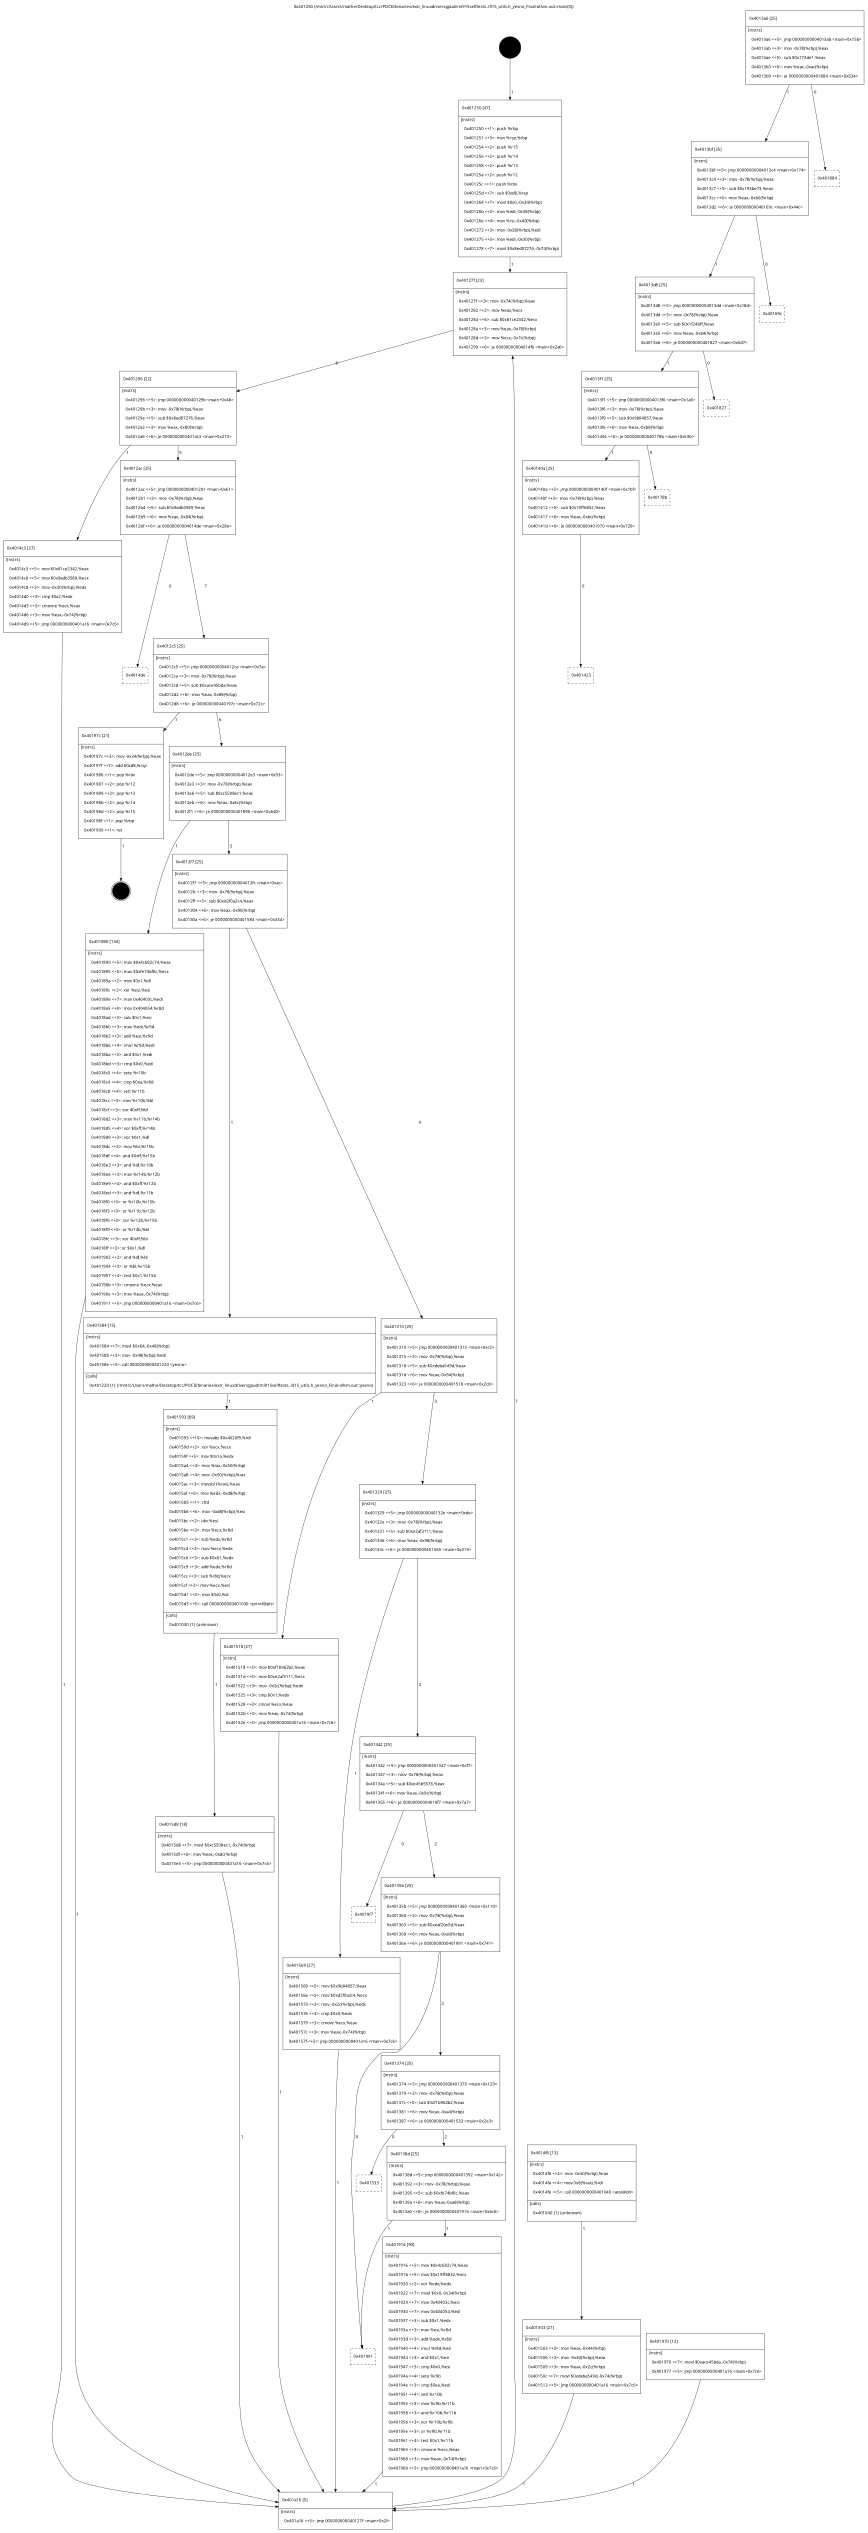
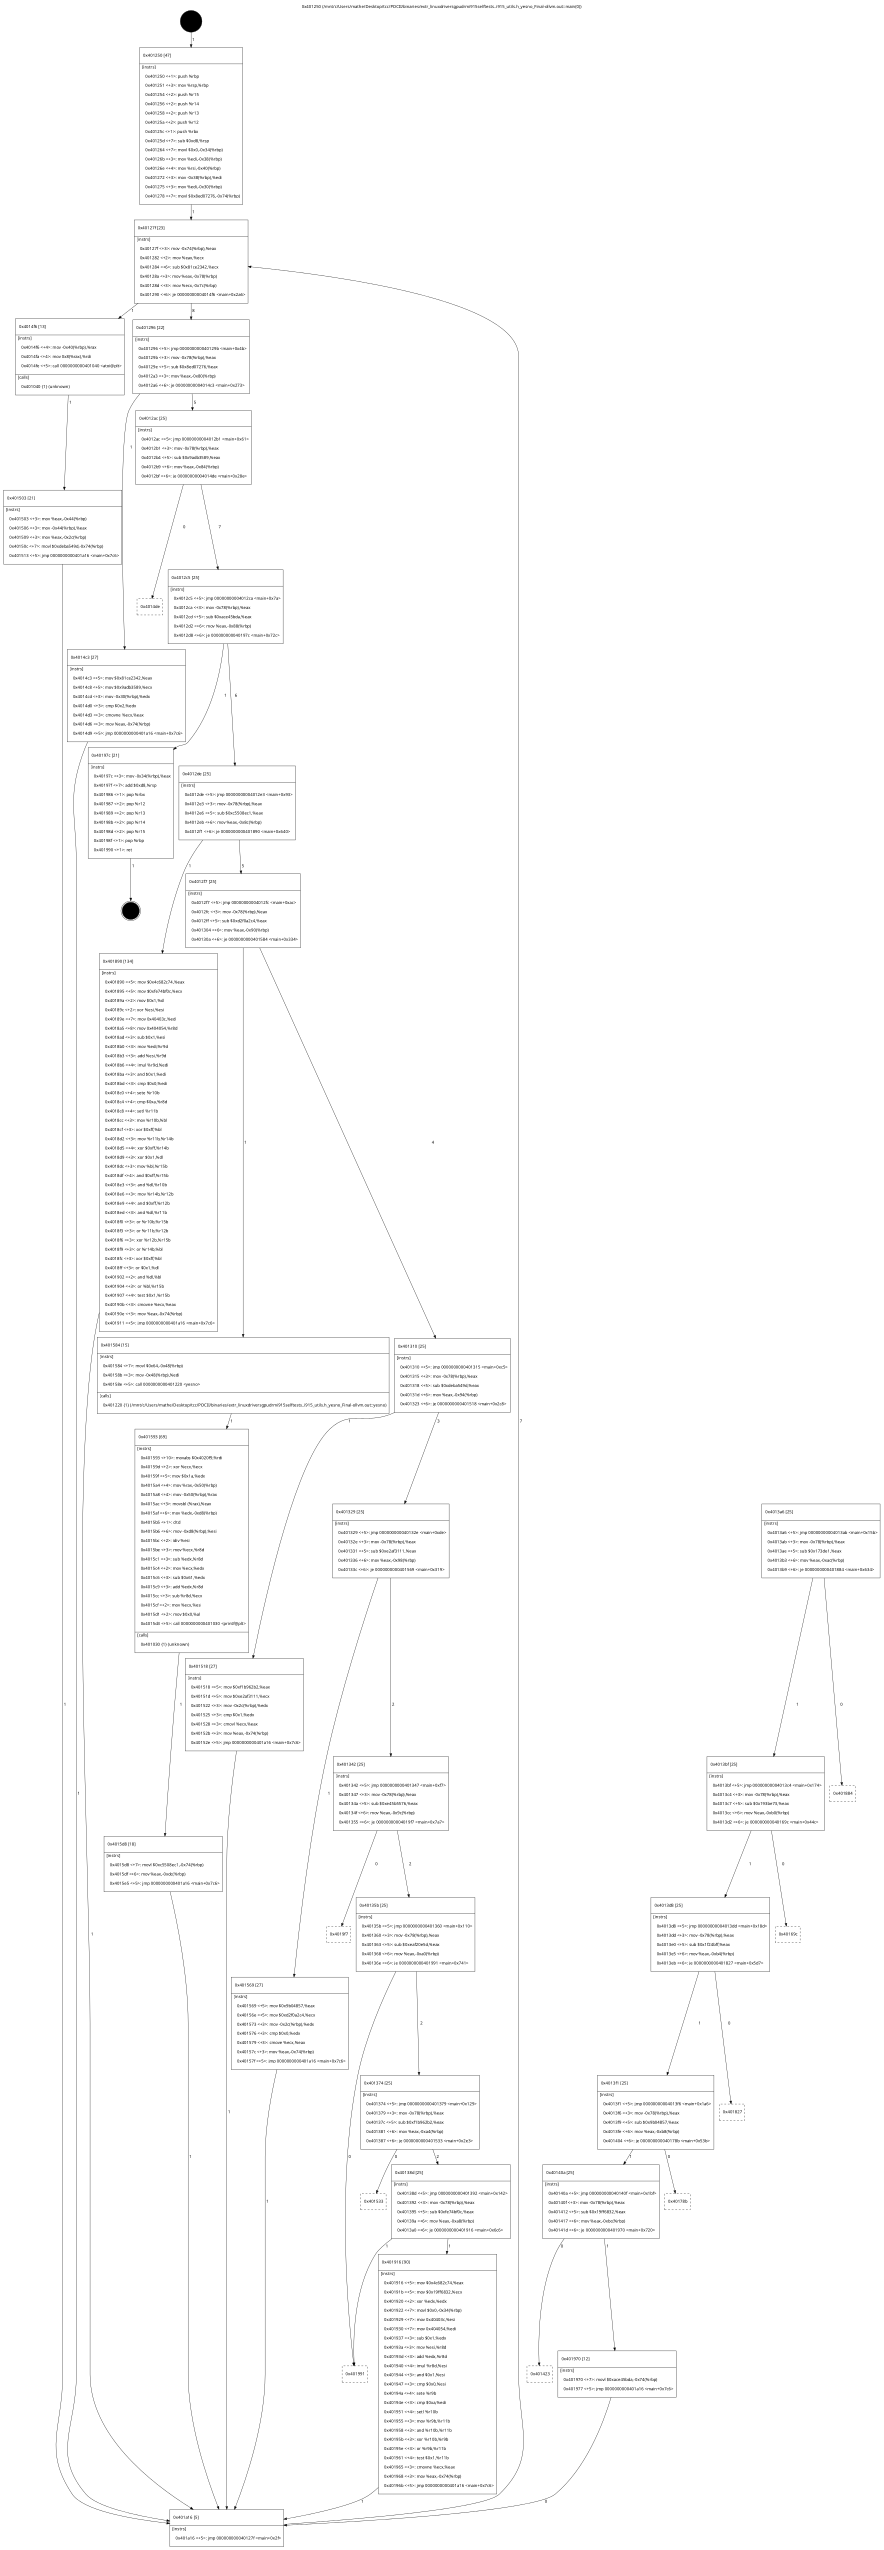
none -> (129, 310)
none -> (610, 2293)
(633, 2484) -> (546, 2502)
